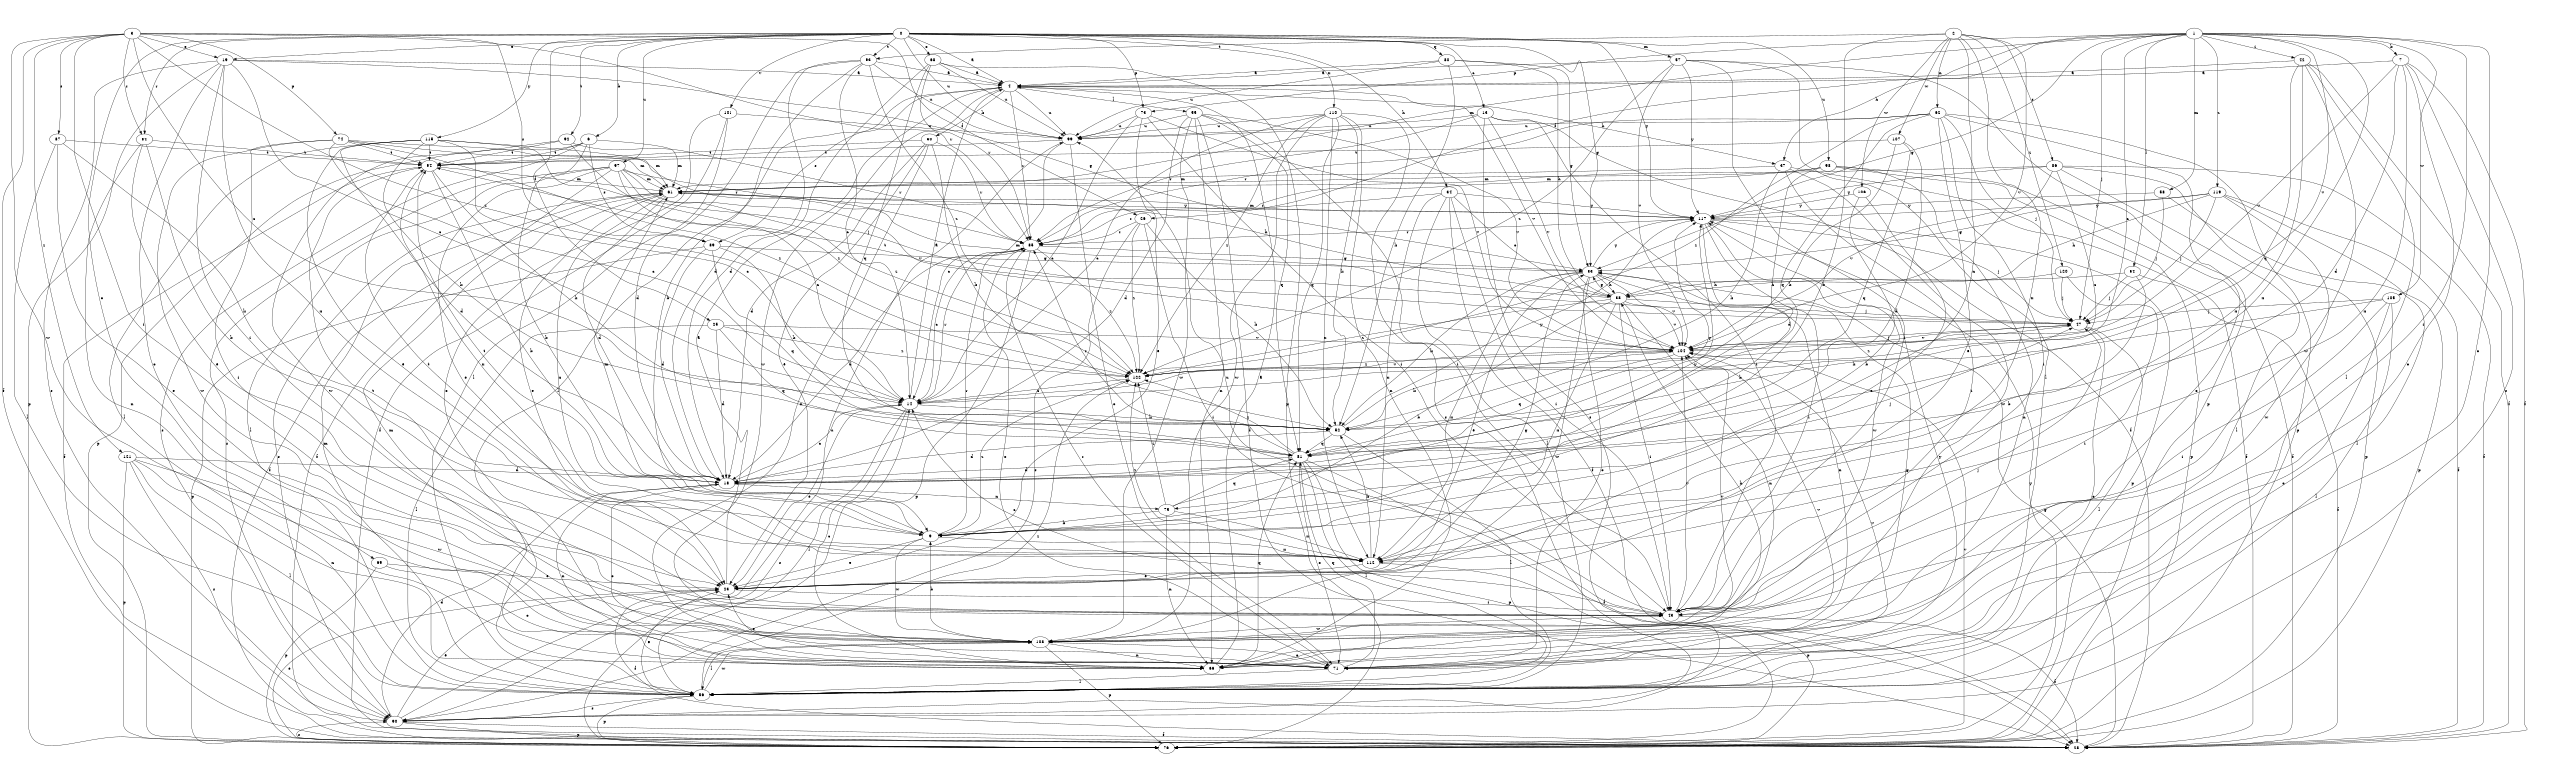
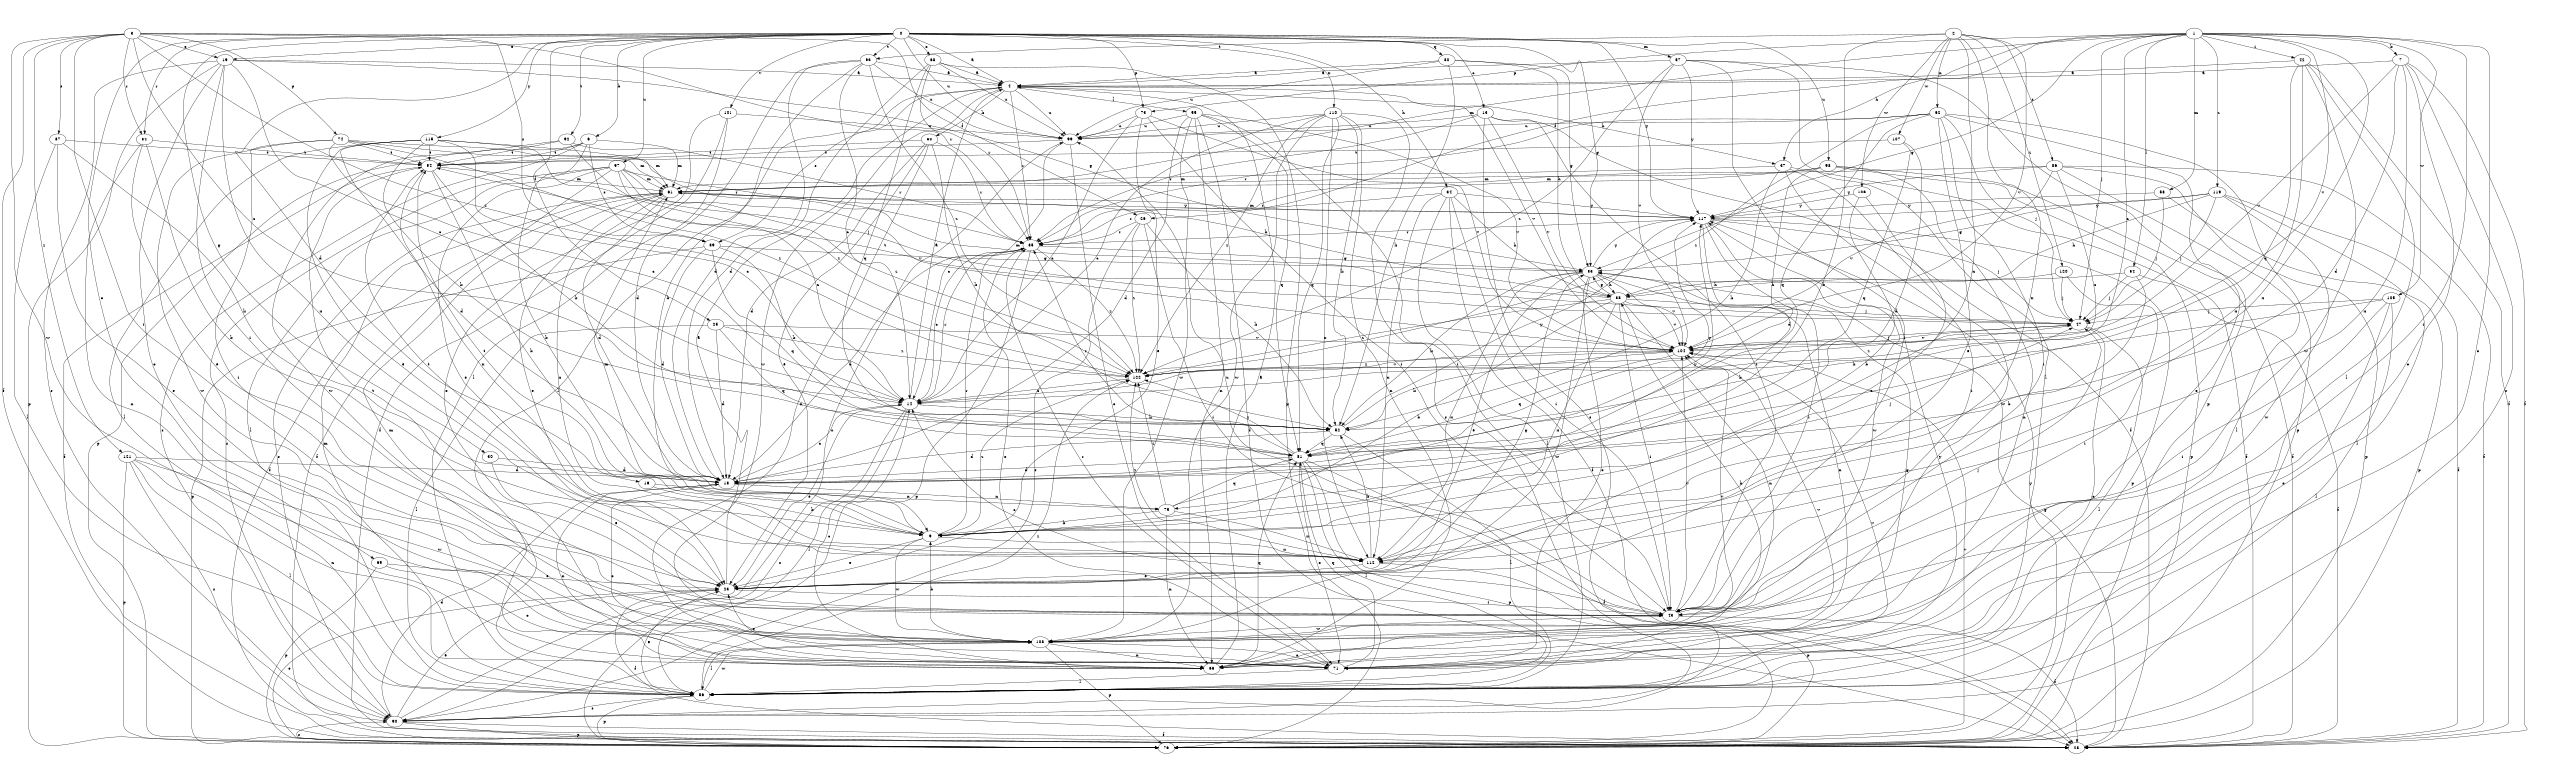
(1515, 245) -> (1515, 245)
(1686, 362) -> none
none -> (490, 457)
none -> (647, 483)
